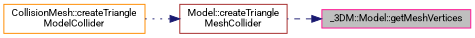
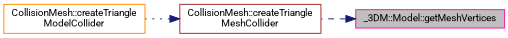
(233, 19) -> (250, 19)
